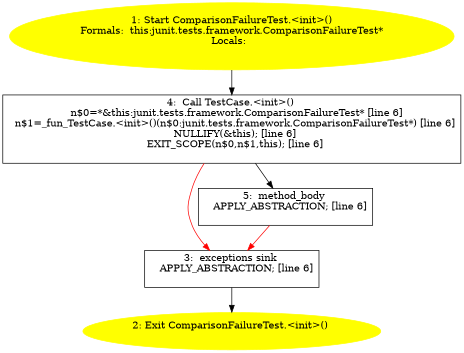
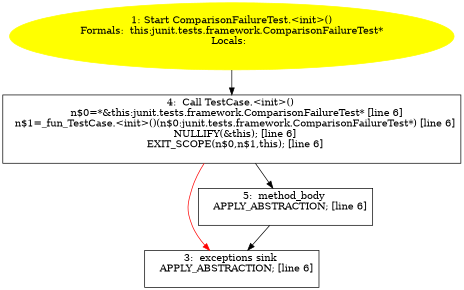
(261, 235) -> (261, 235)
(232, 331) -> none
